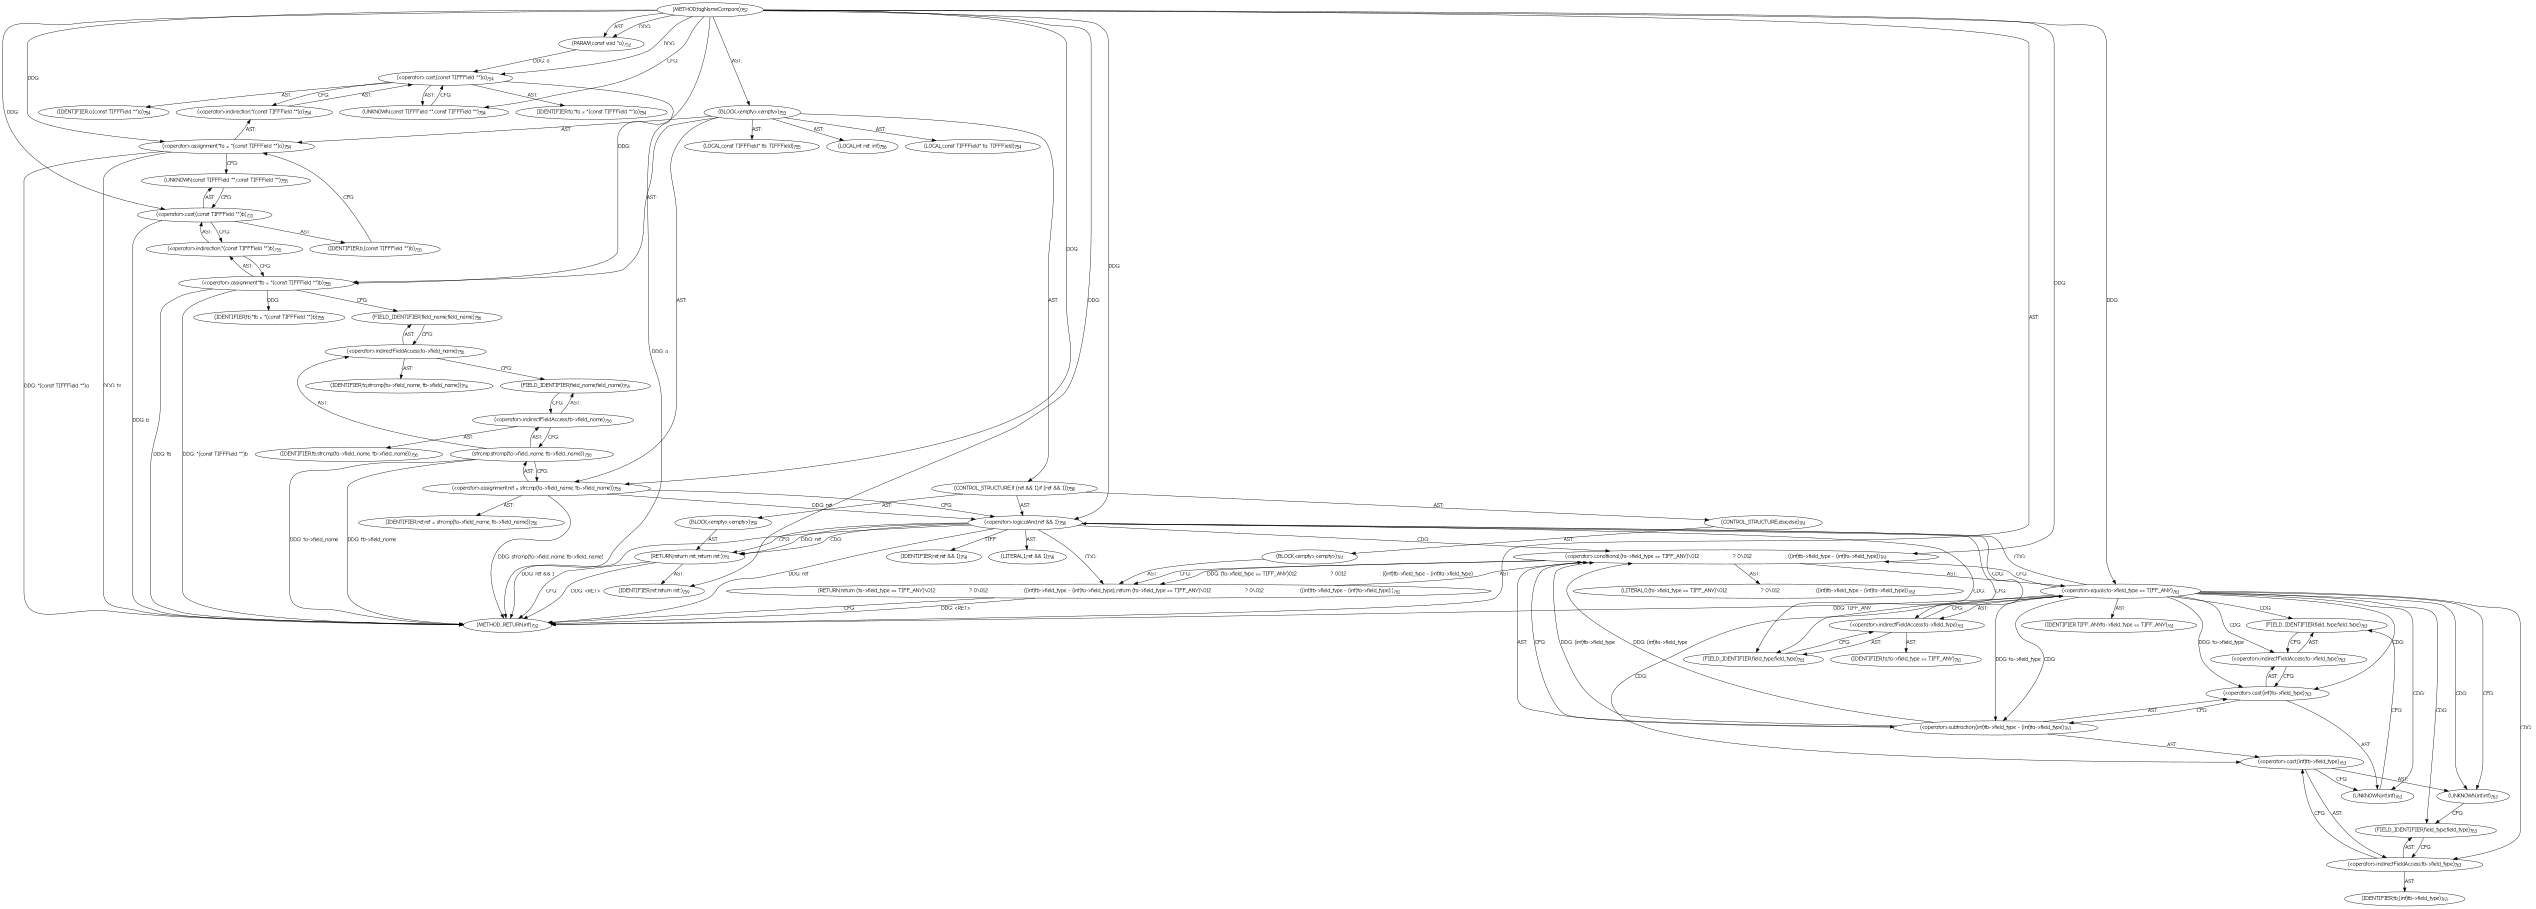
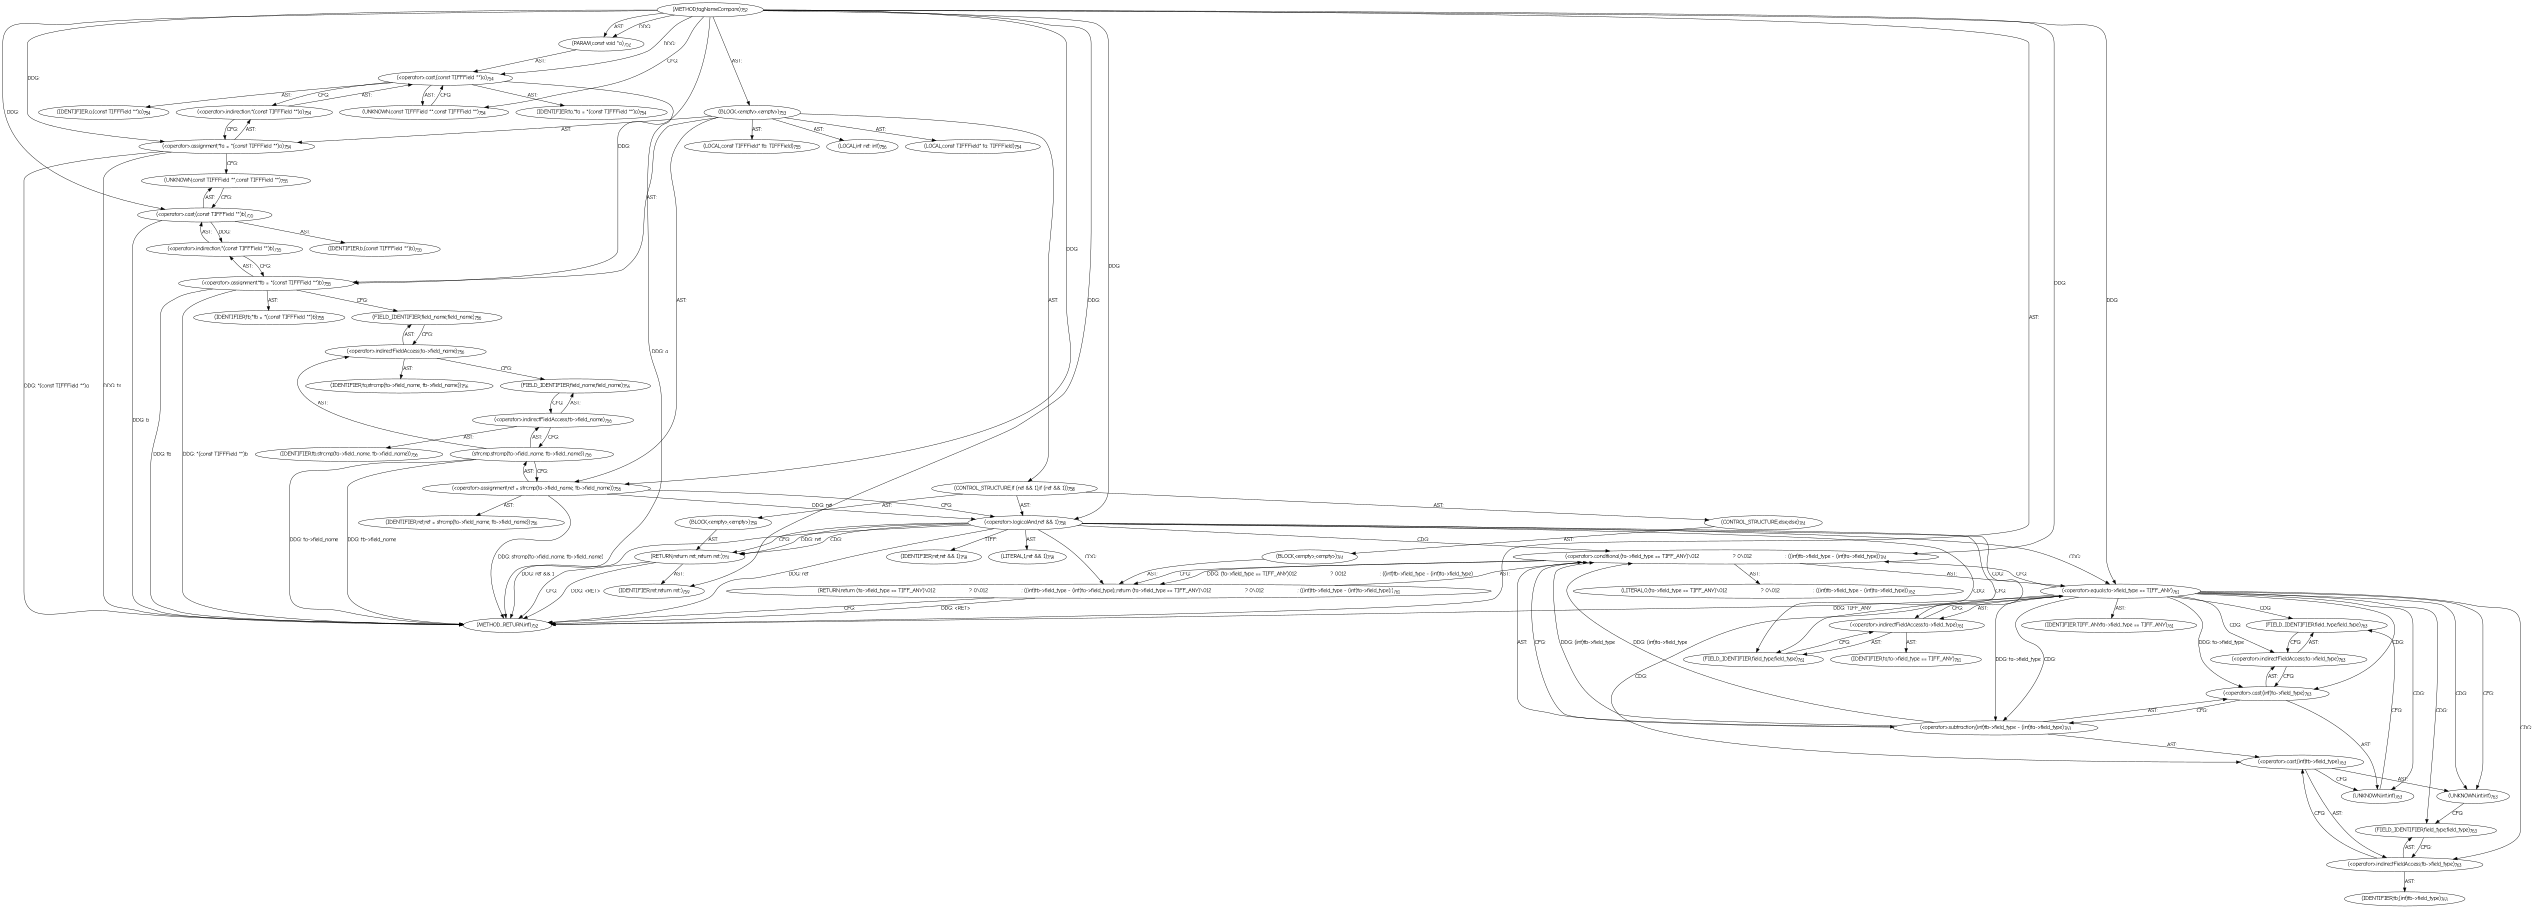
(541, 61) -> (541, 61)
(329, 186) -> (227, 126)
(225, 232) -> (225, 232)
(274, 300) -> (274, 300)
(1595, 529) -> (1830, 536)
